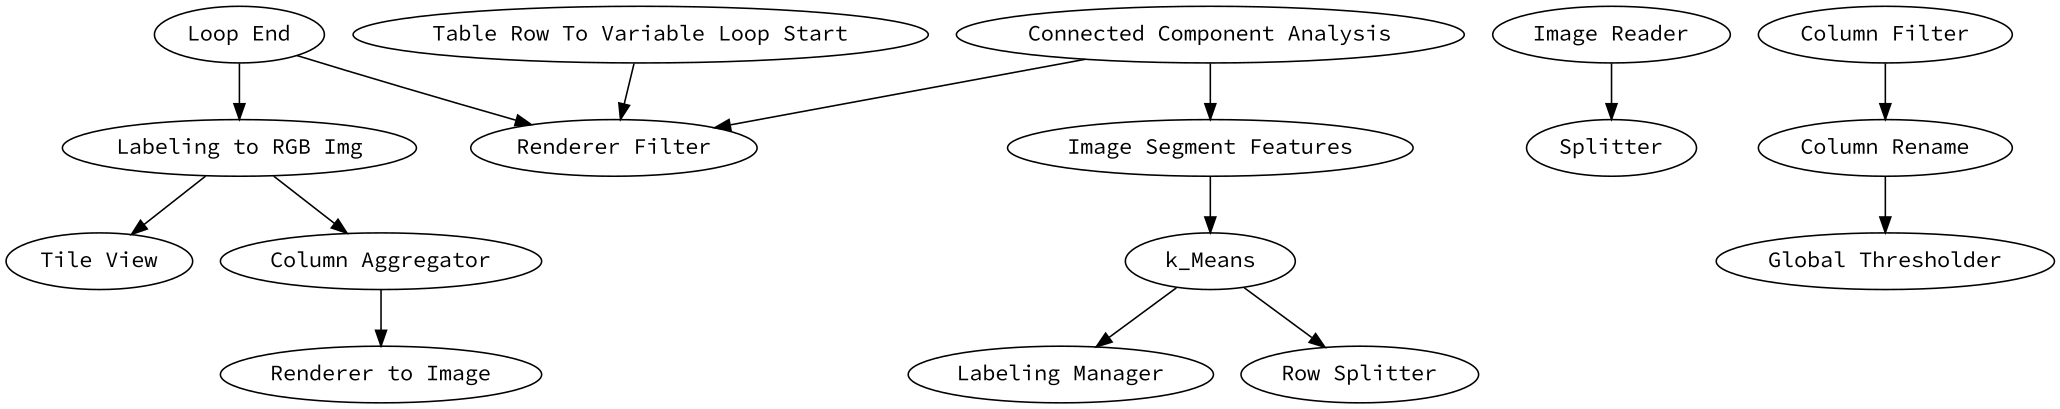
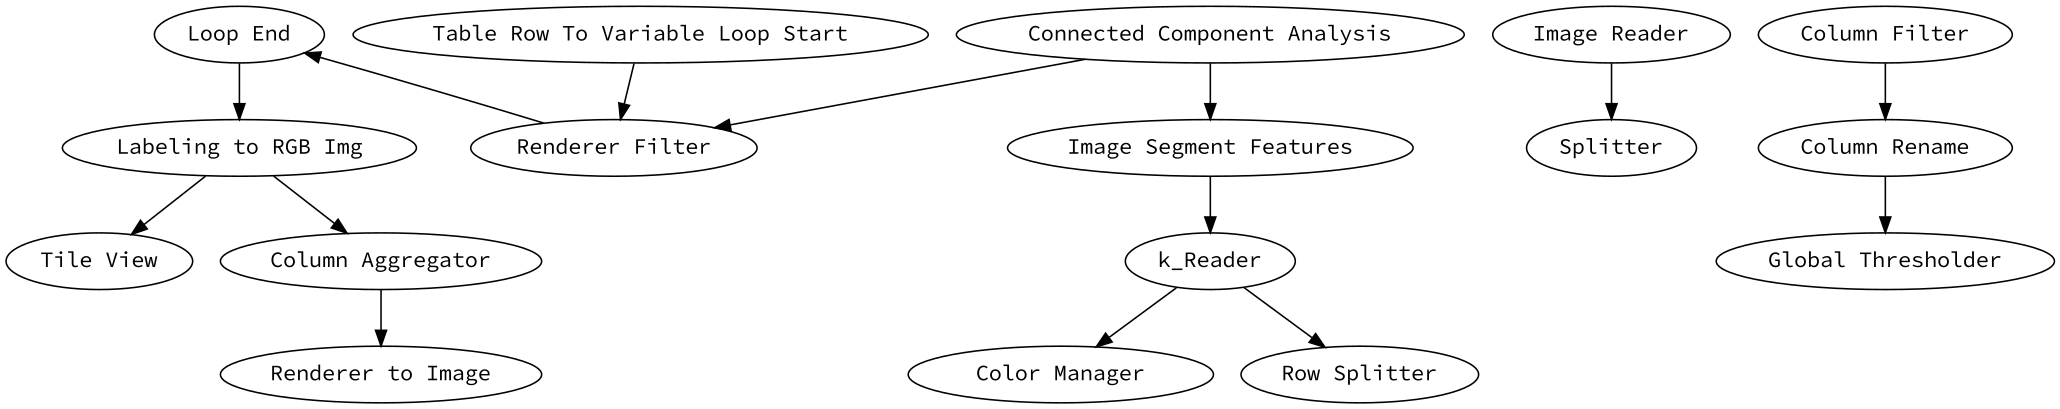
(406, 88) -> (432, 90)
(1210, 261) -> (1210, 261)
(1061, 375) -> (1061, 375)
